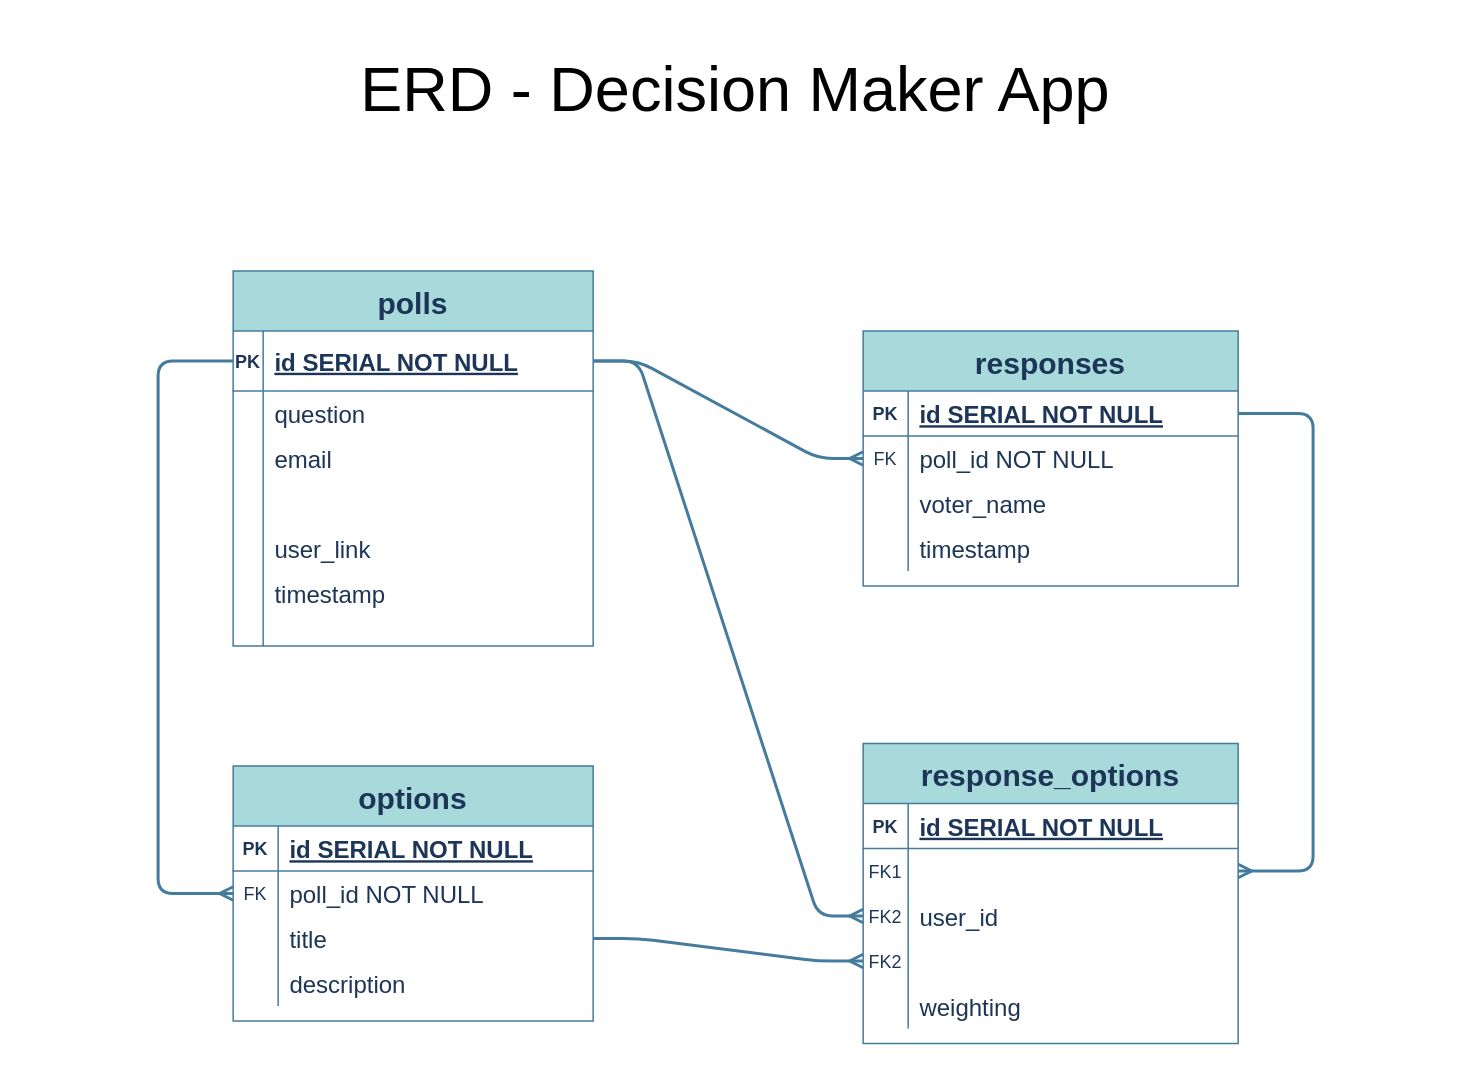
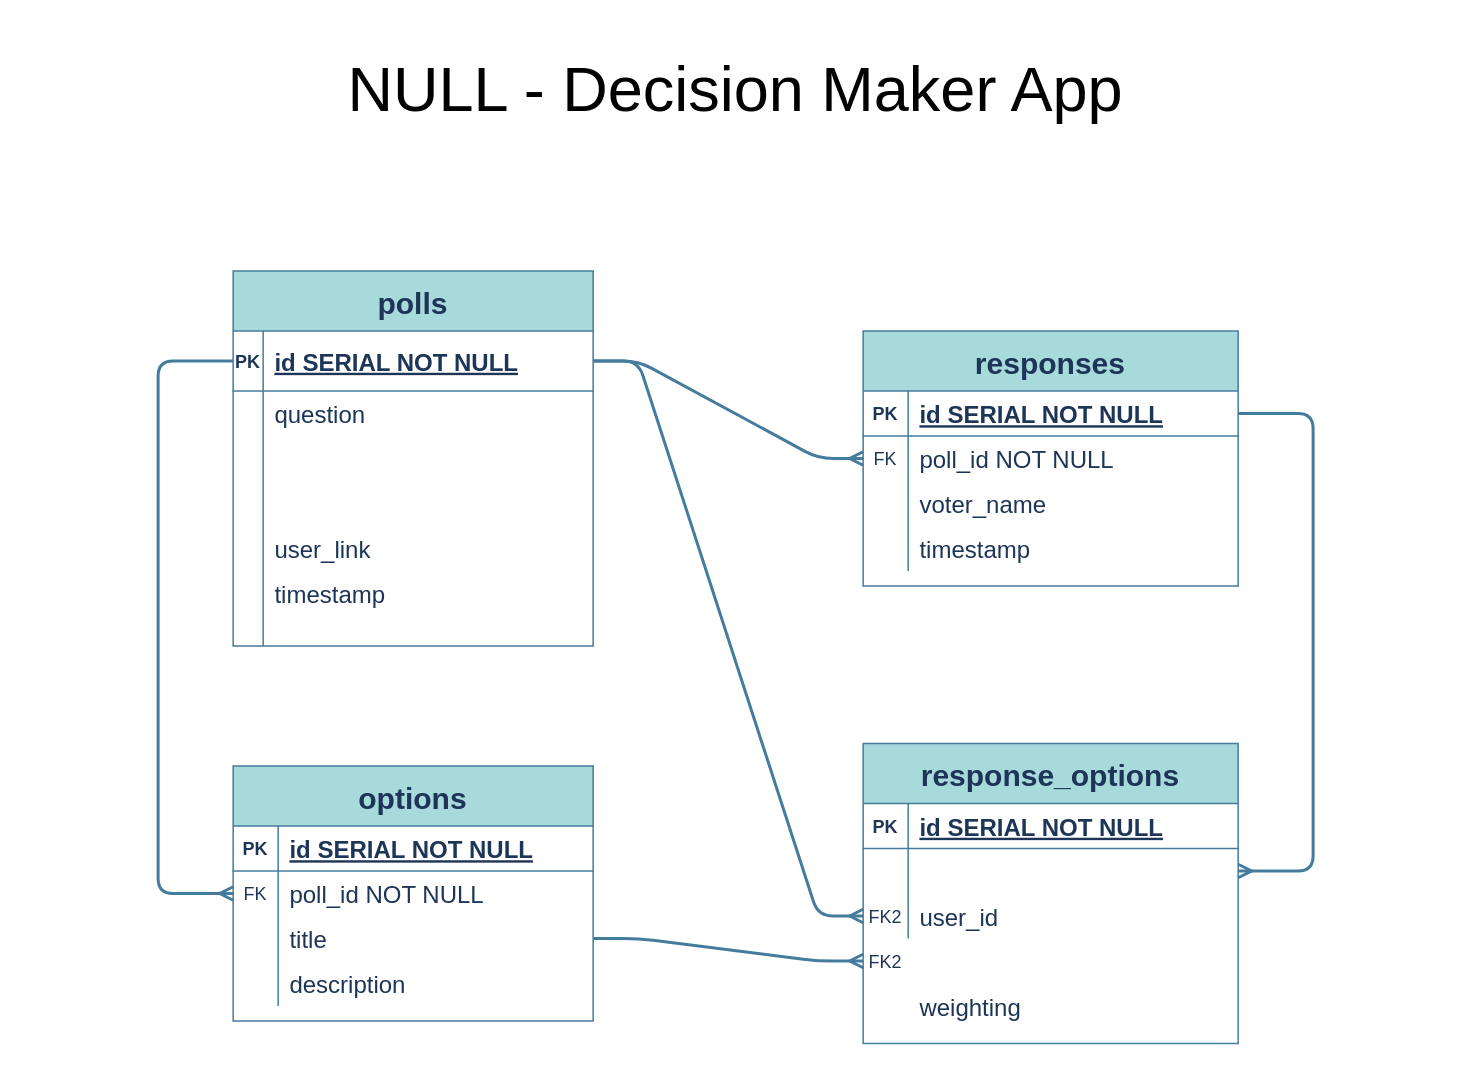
(736, 91) -> (736, 91)
(428, 458) -> none
(886, 871) -> none
